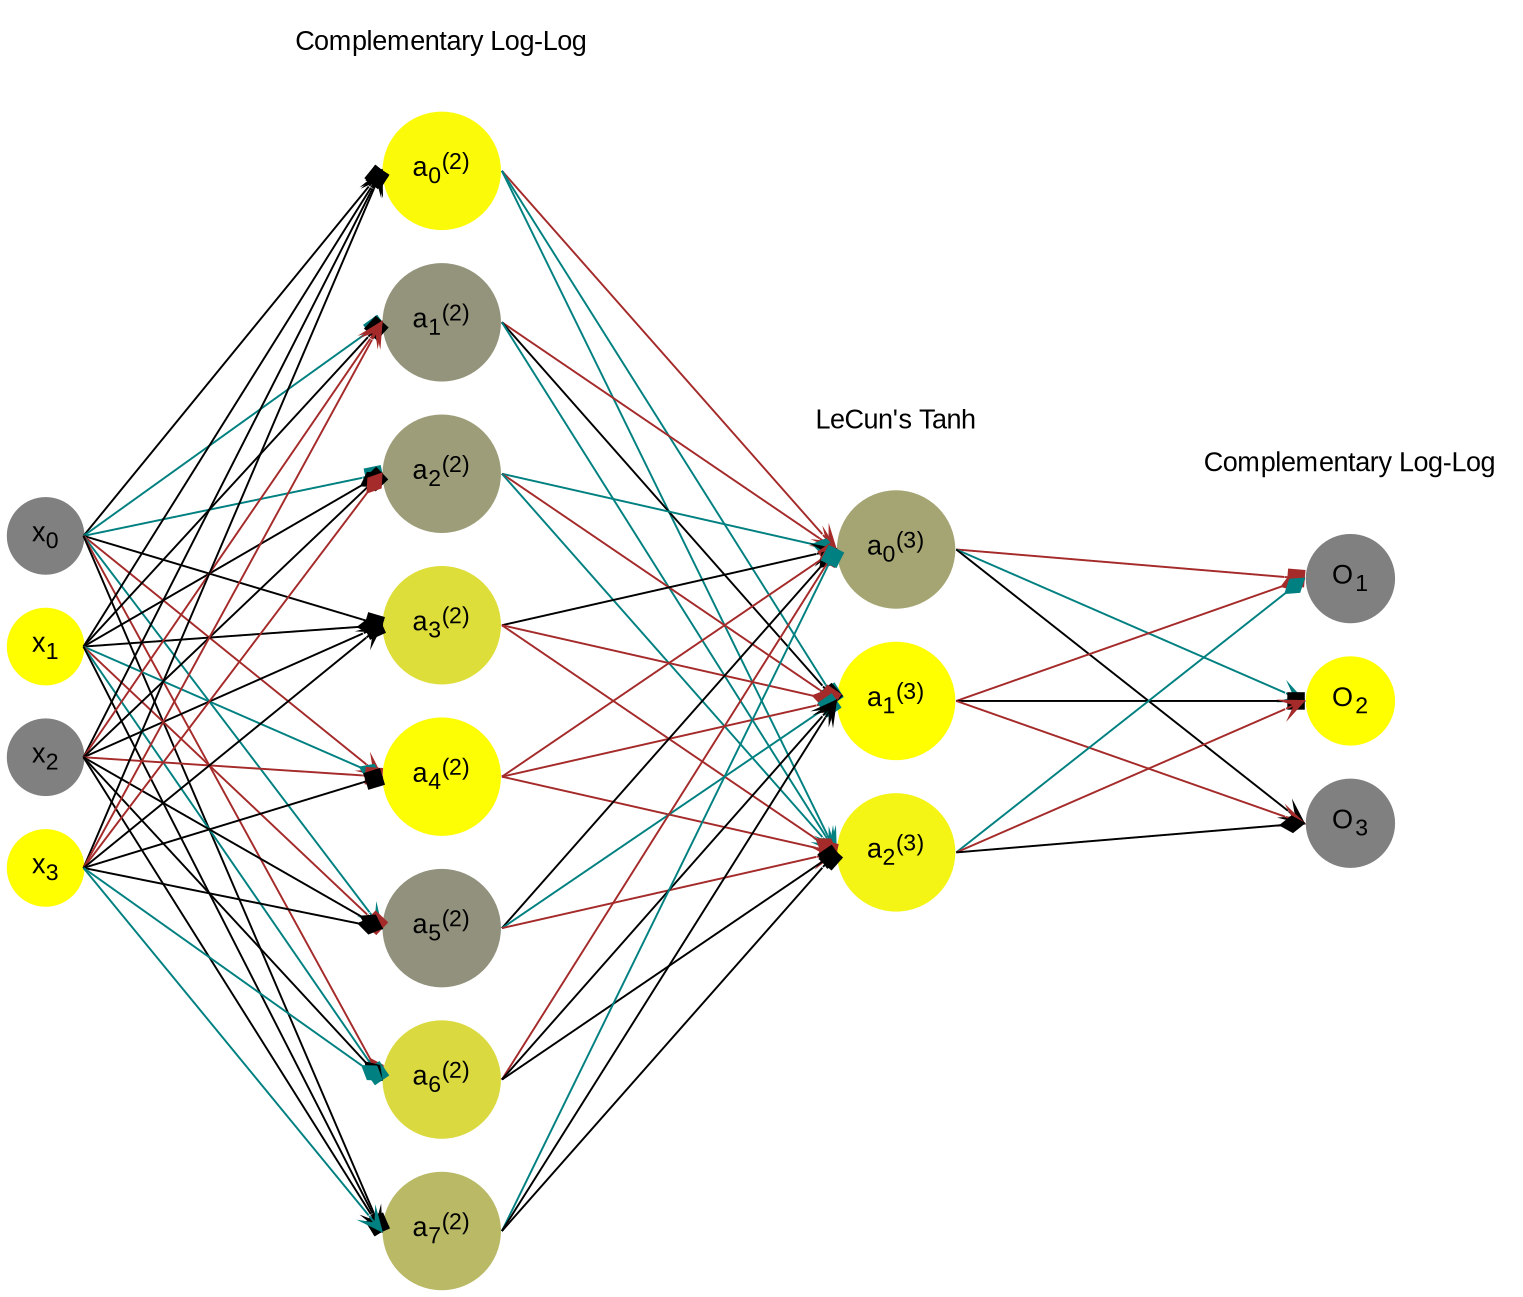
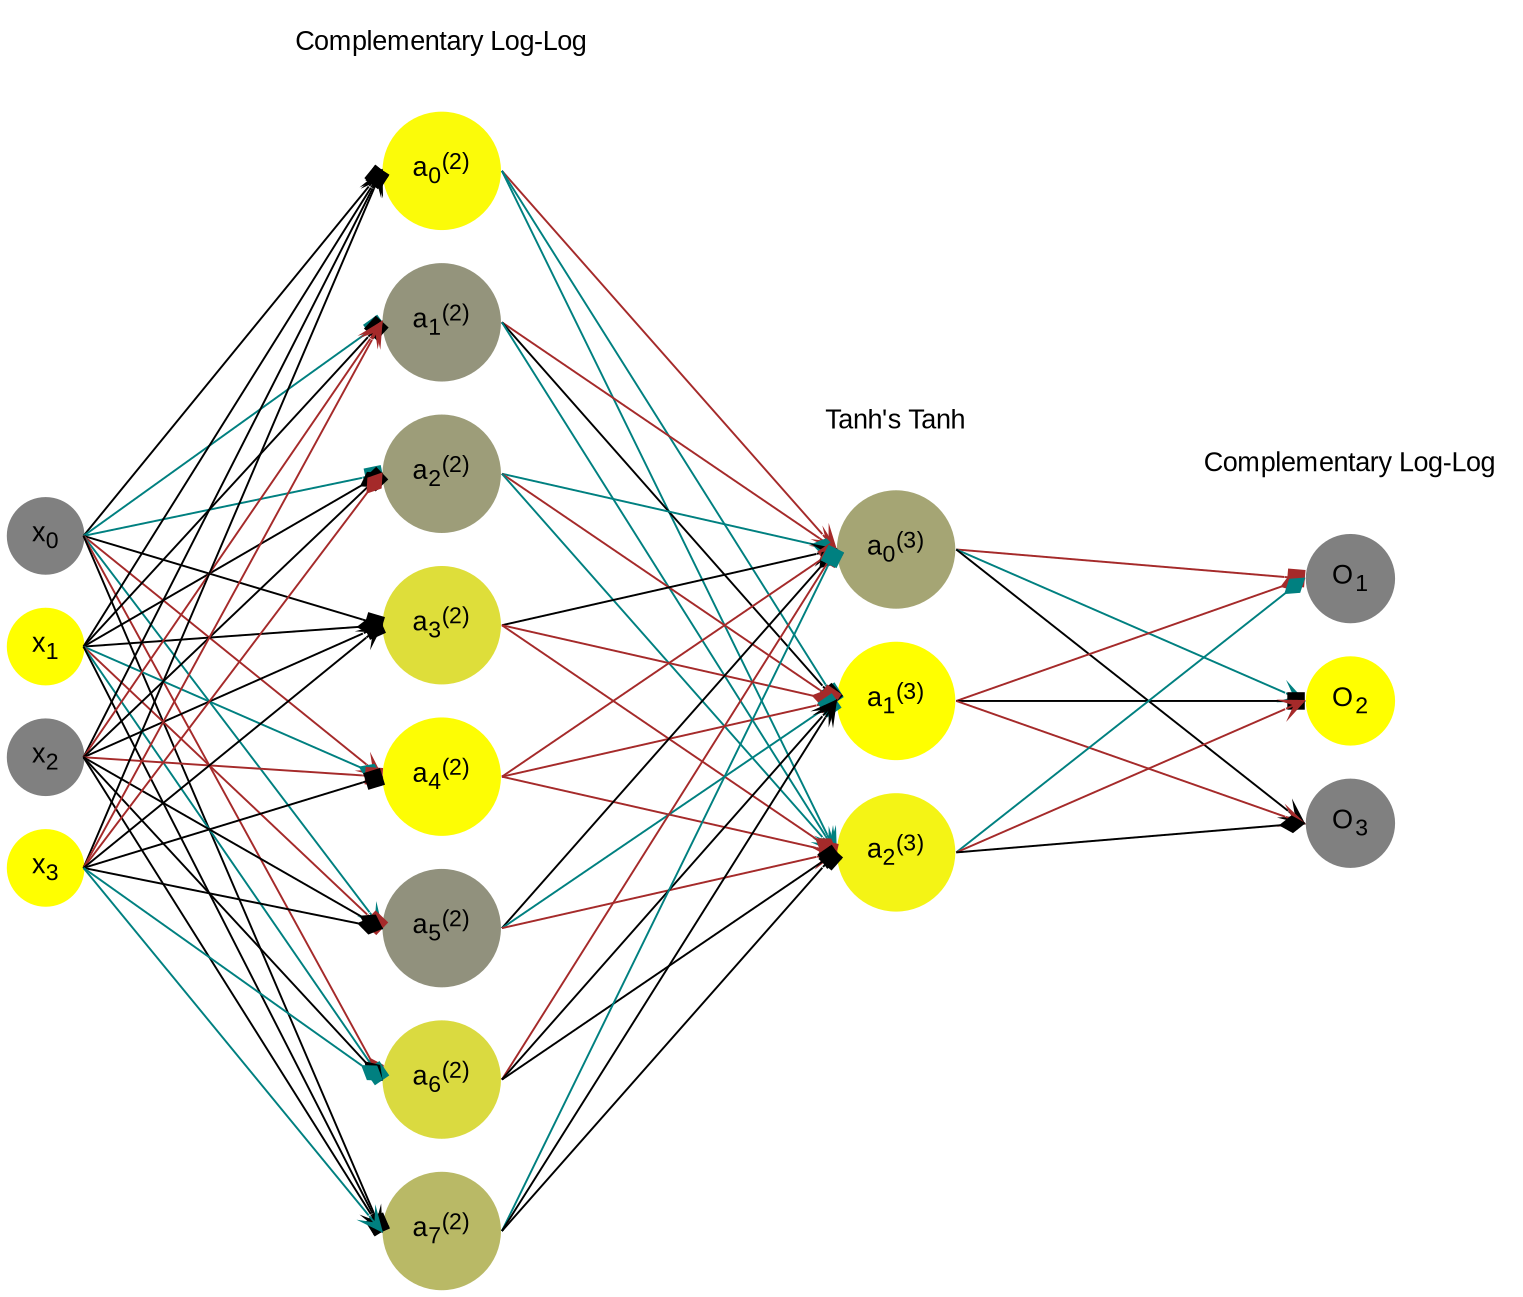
(896, 421) -> (896, 421)
